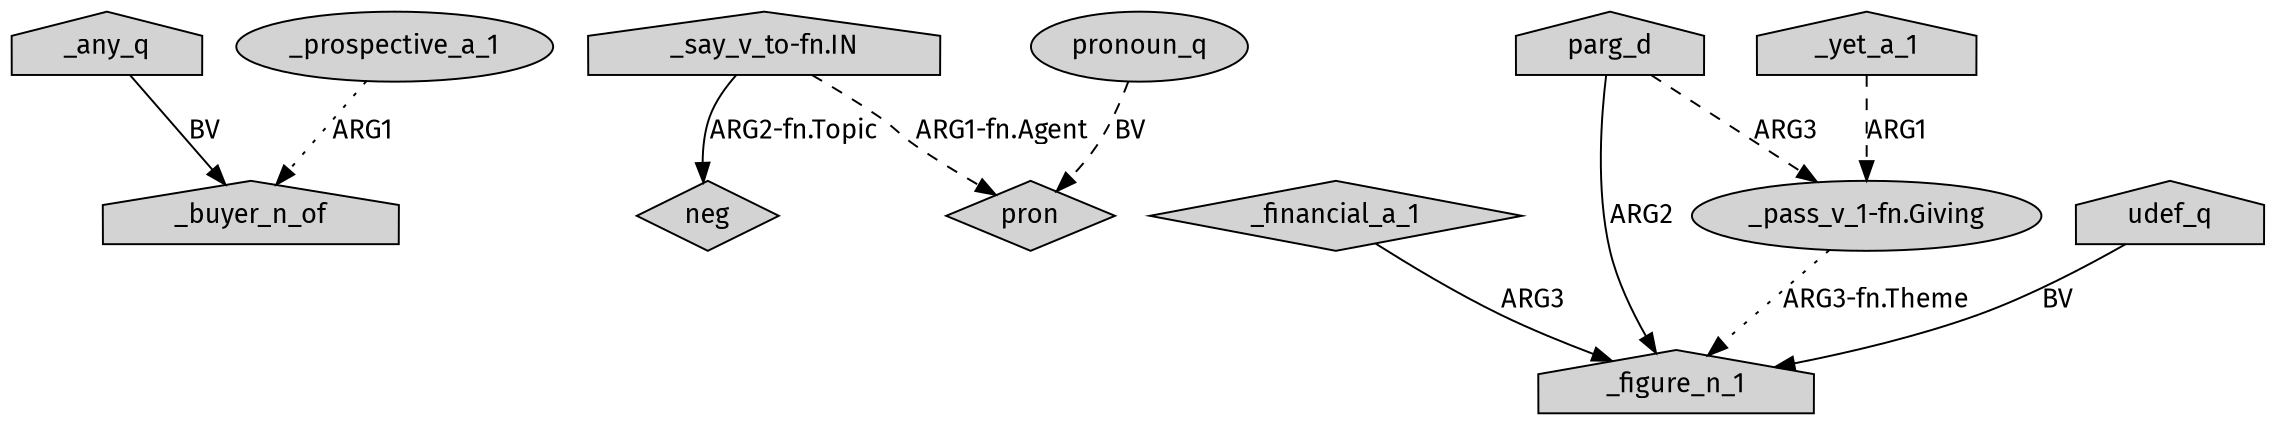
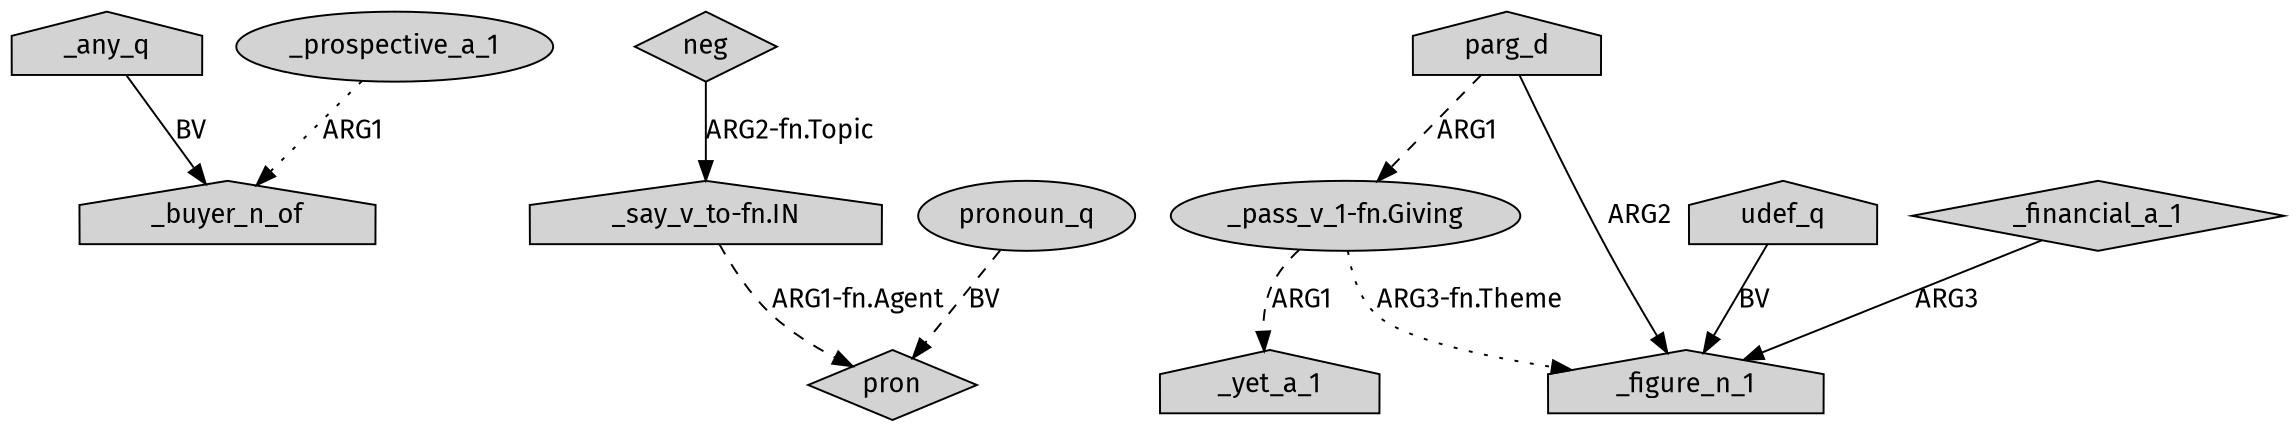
(710, 115) -> (706, 121)
(1867, 118) -> (1272, 286)
(1786, 131) -> (1467, 131)
